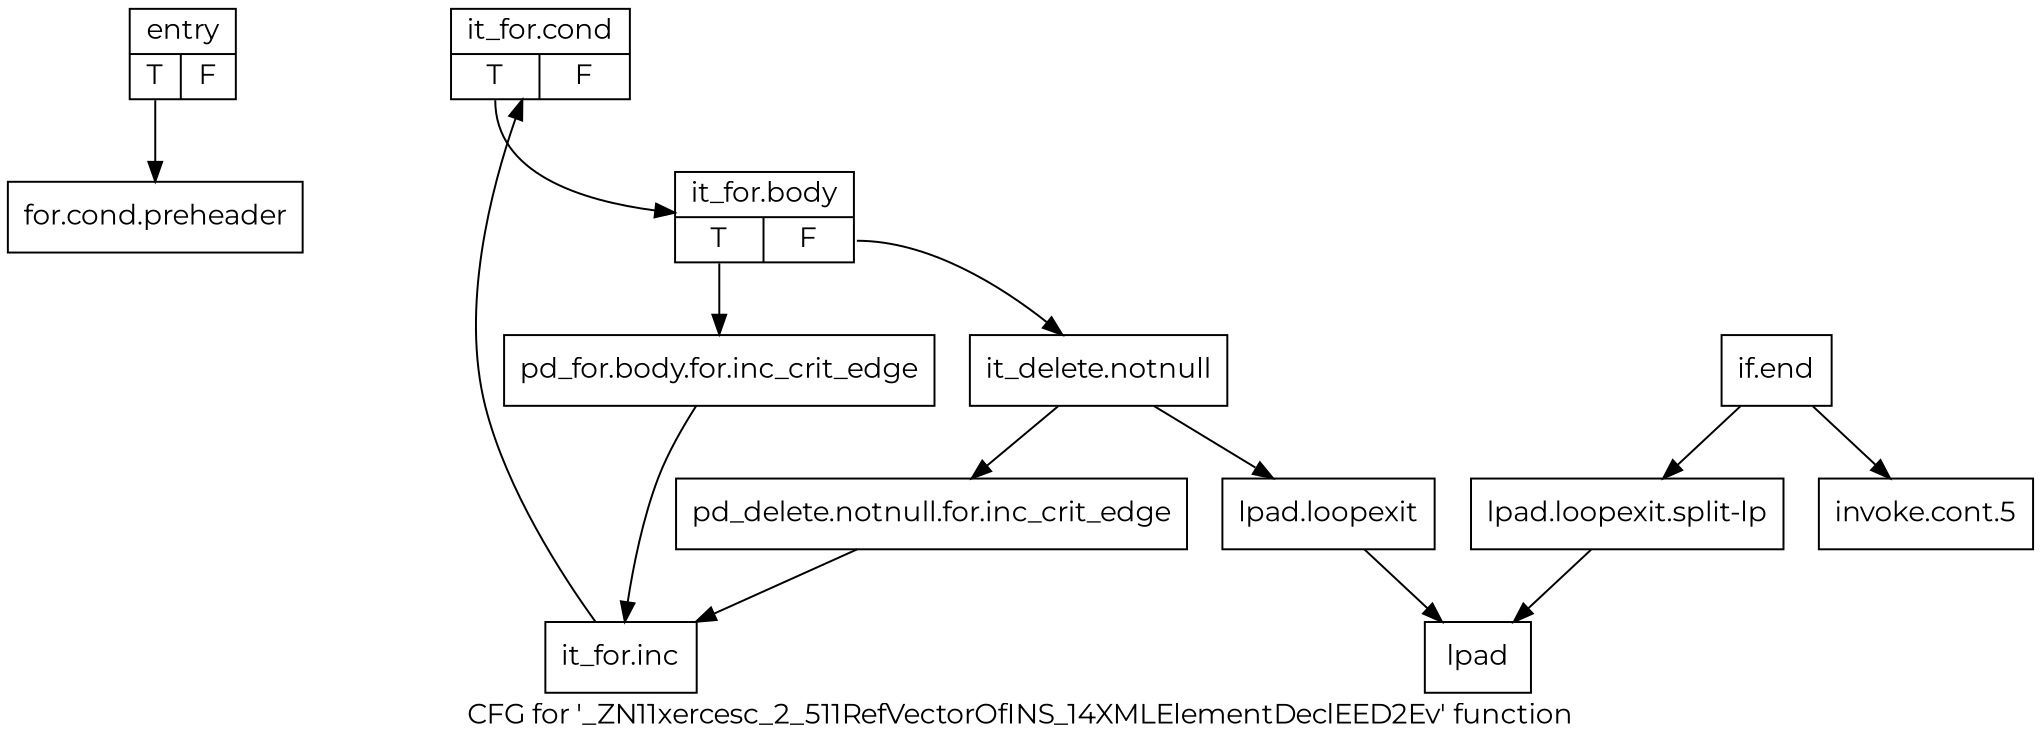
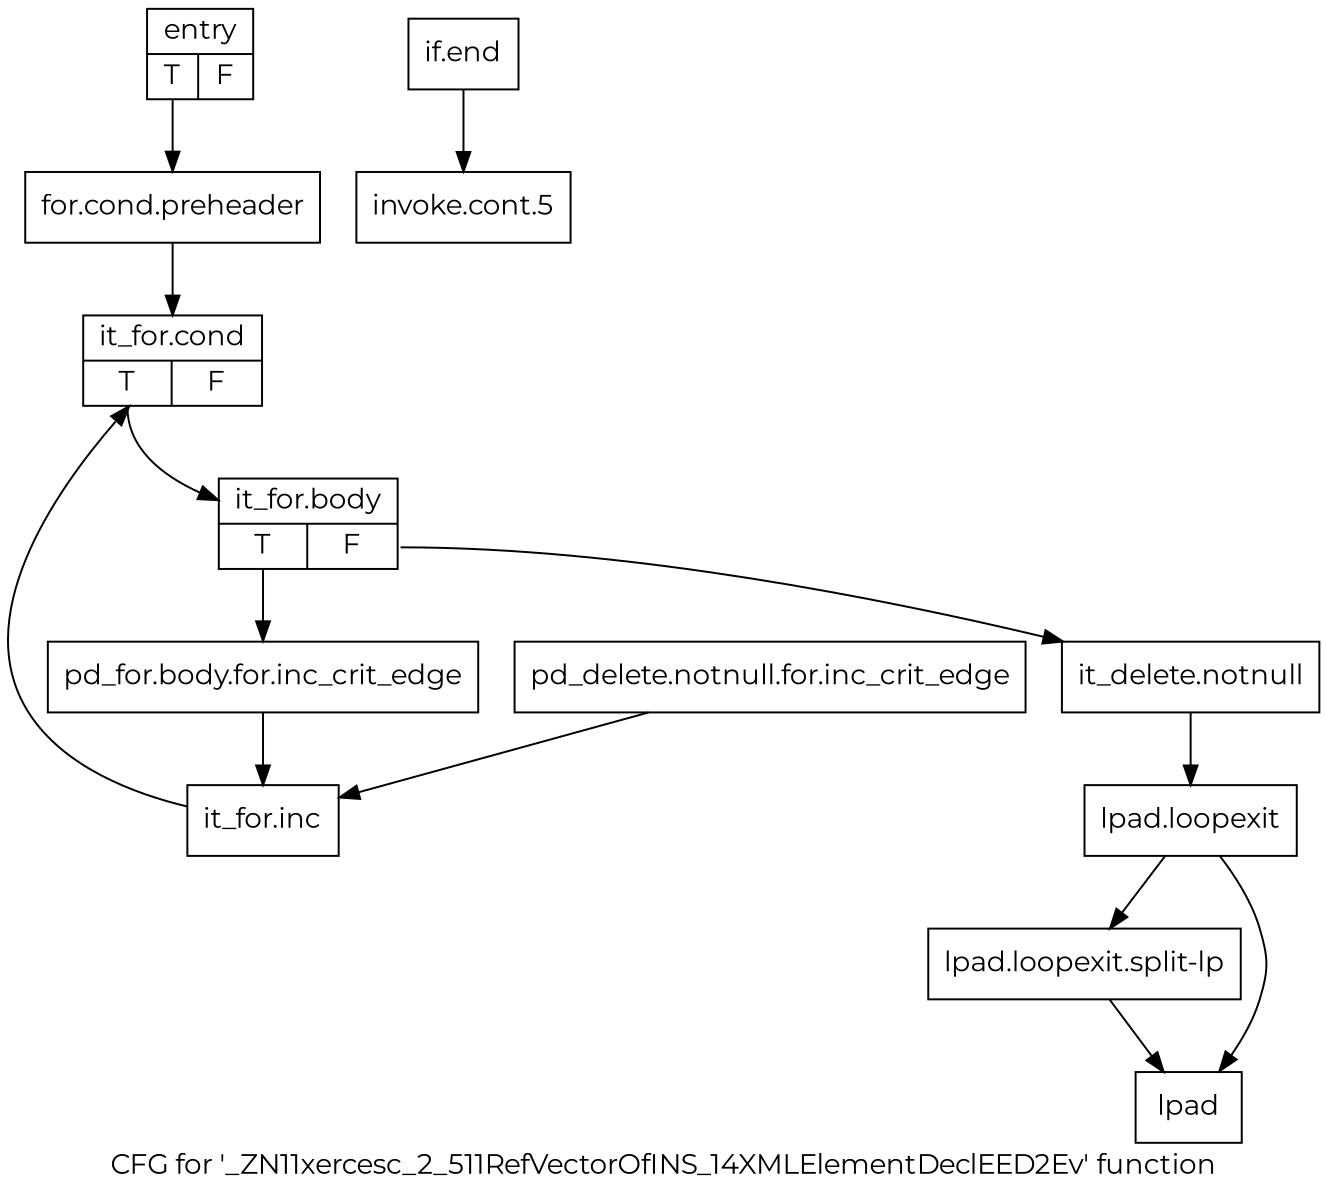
none -> (173, 269)
(1023, 436) -> none
(1709, 436) -> (1143, 885)
